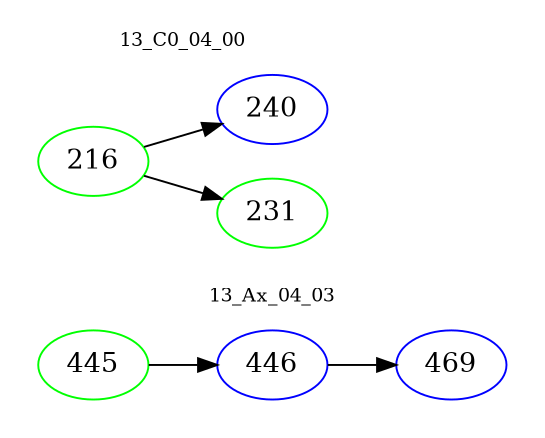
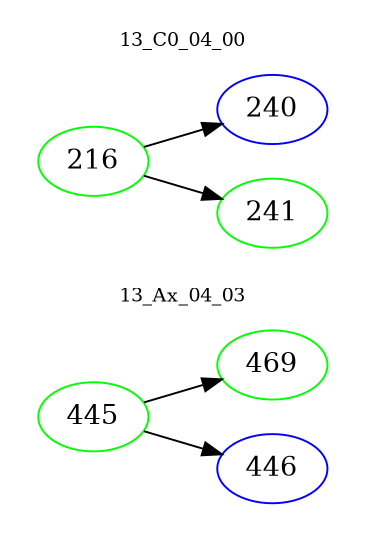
(272, 213) -> (272, 213)
(352, 365) -> (173, 394)
(451, 365) -> (272, 365)
